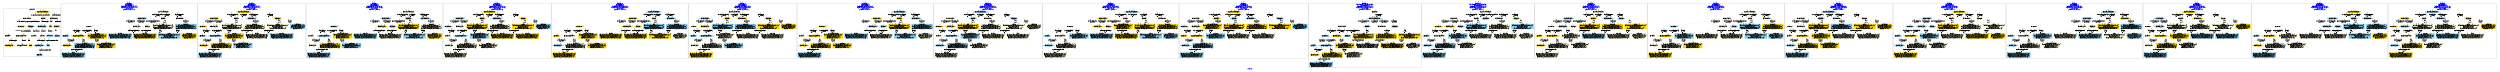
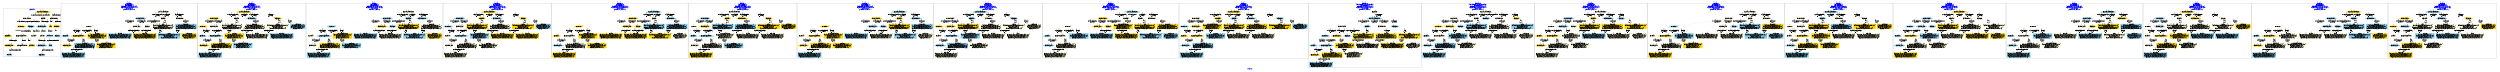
(8, 36) -> (8, 36)
(31, 46) -> (32, 46)
none -> (9, 55)
